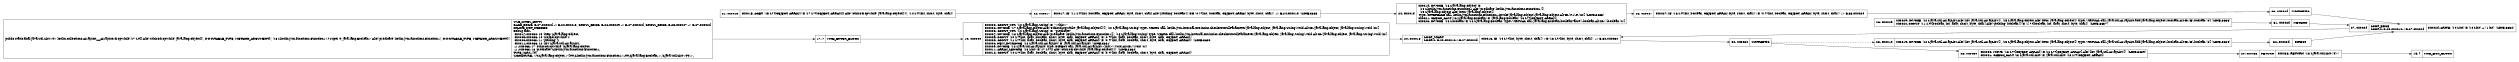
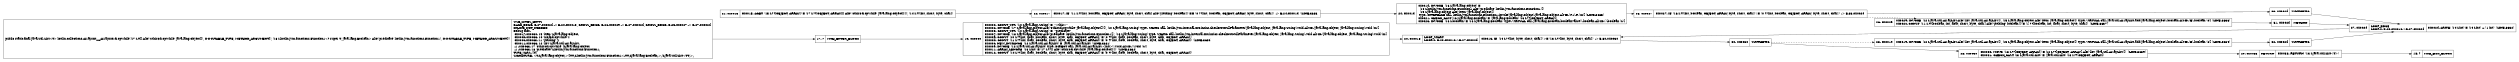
none -> (1891, 18)
(2300, 42) -> (2300, 42)
